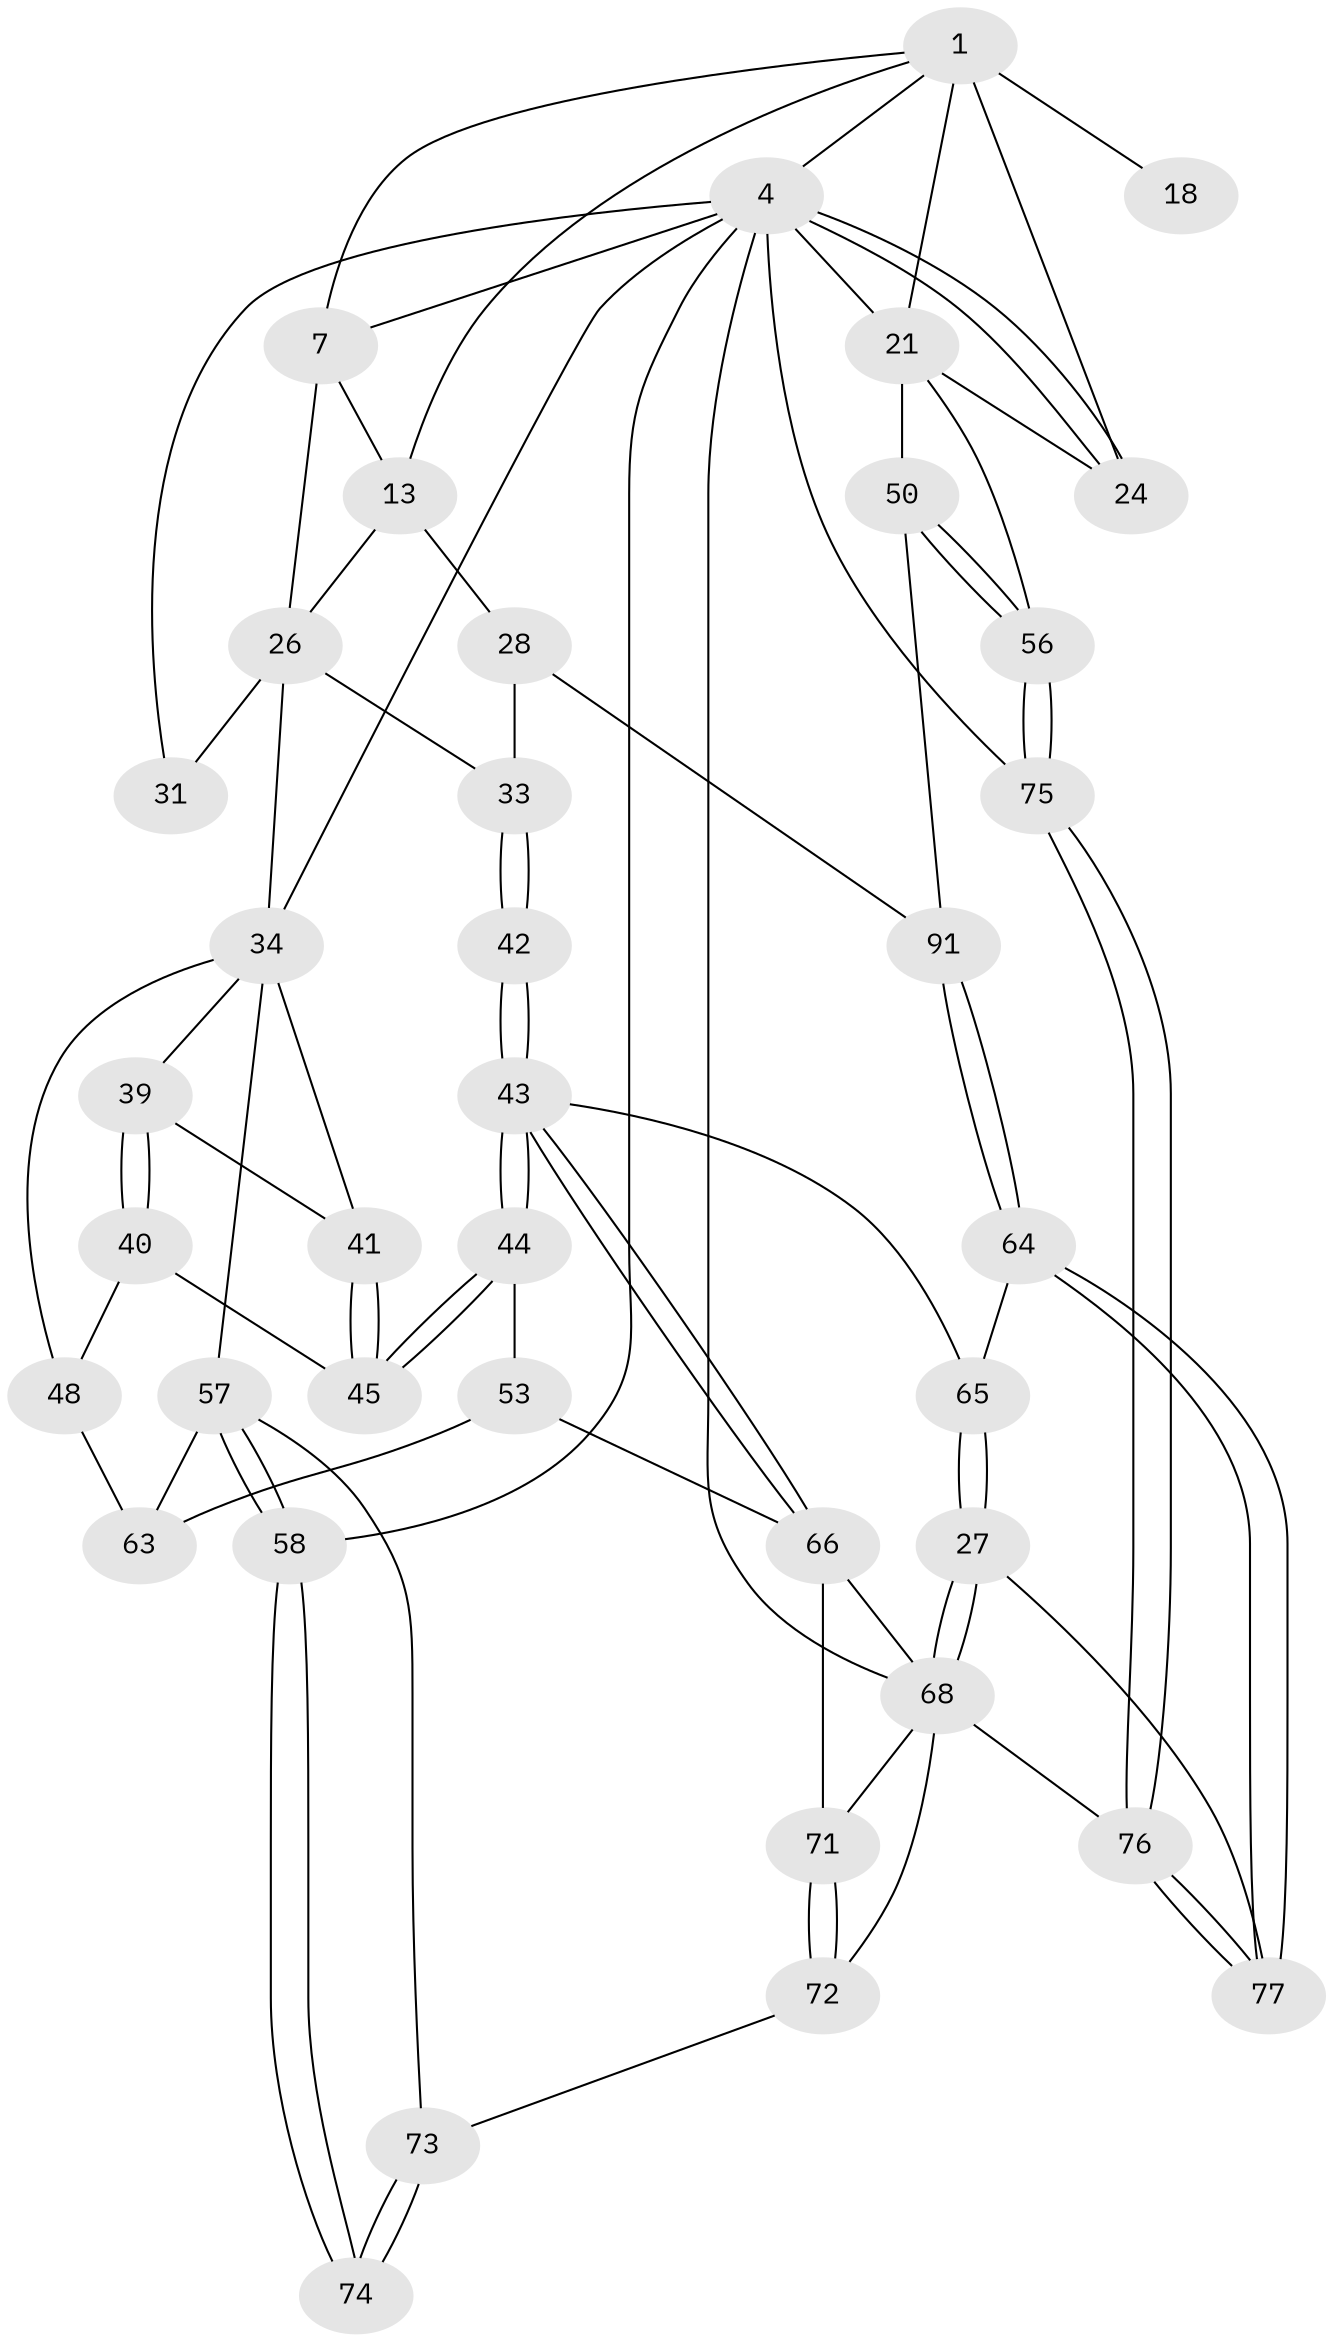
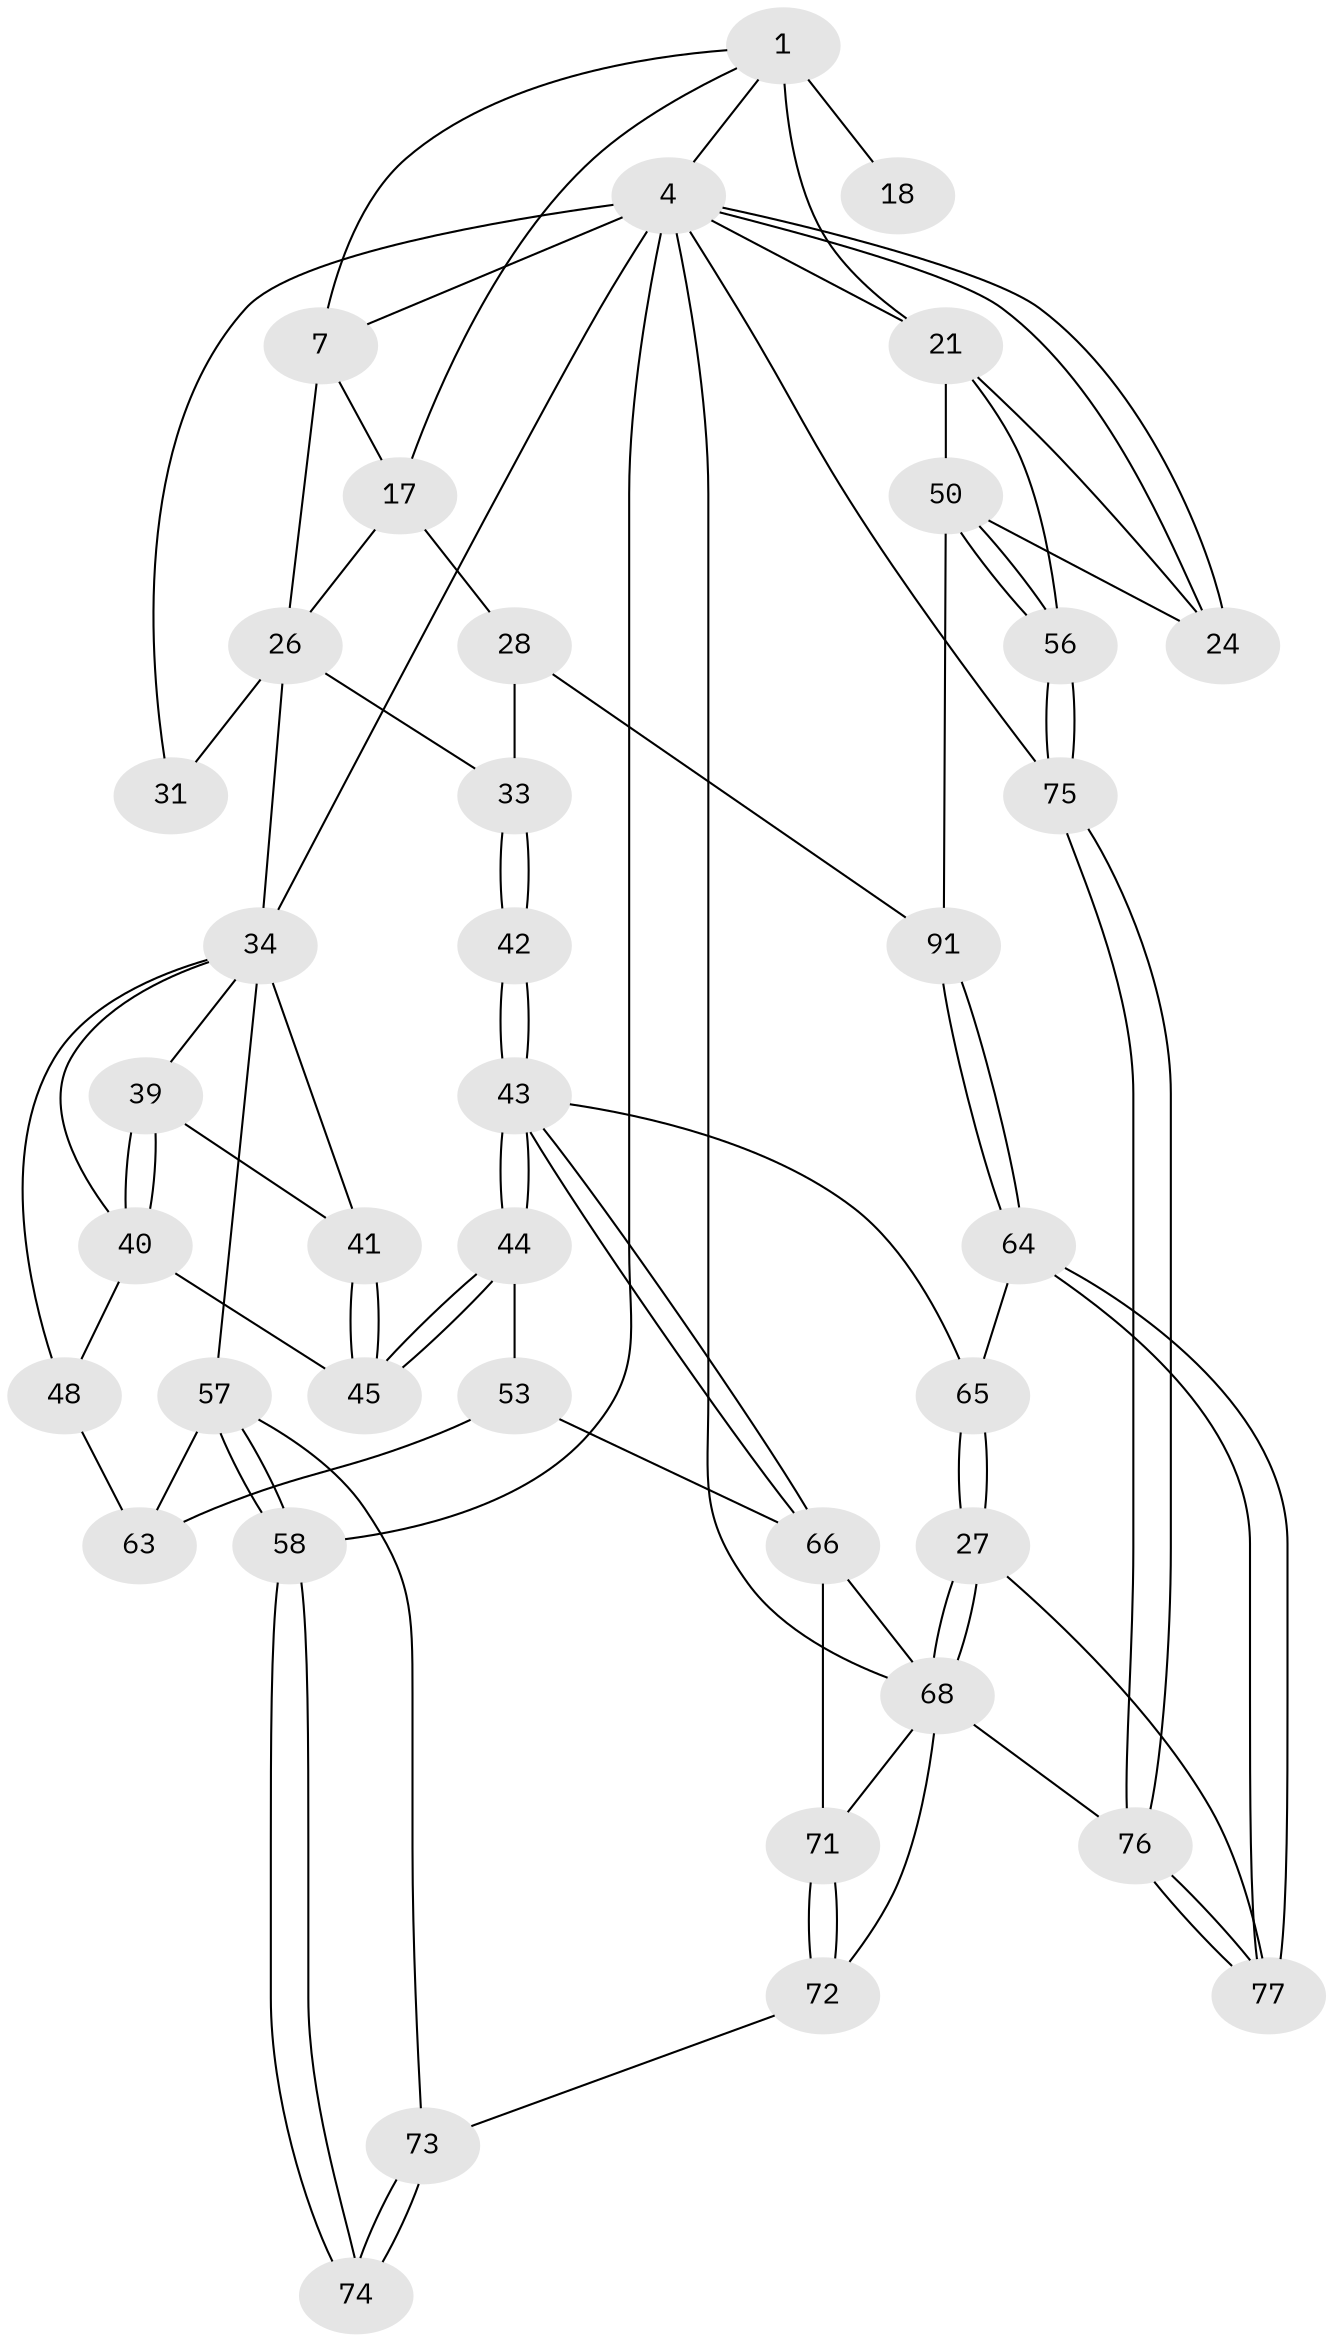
(1046, 271) -> (1084, 571)
(400, 496) -> (400, 496)
none -> (72, 1056)
